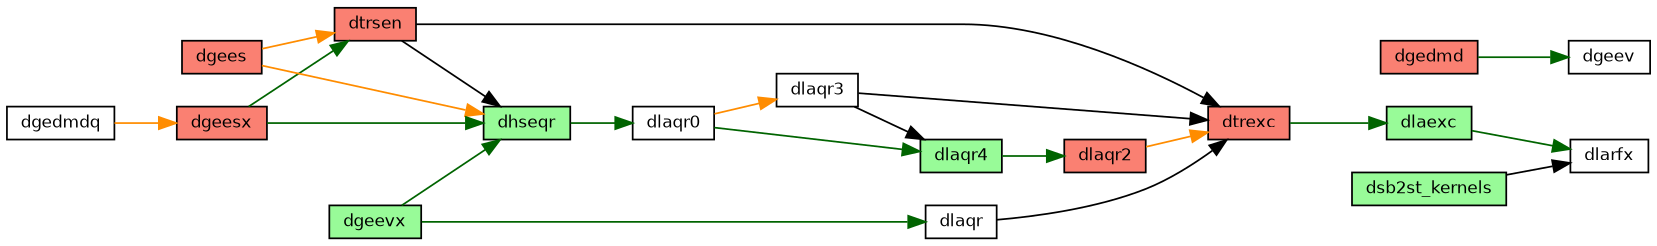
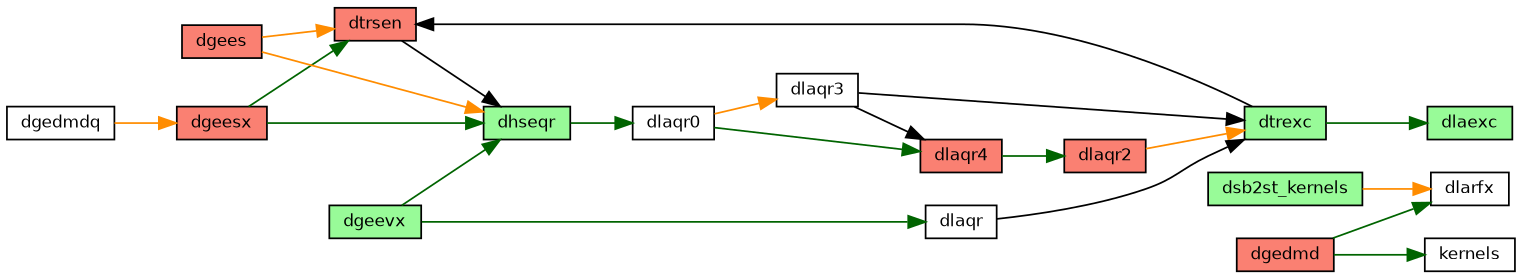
(817, 24) -> (850, 24)
(1609, 57) -> (1470, 255)
(1249, 123) -> (1285, 123)
(1512, 138) -> (1373, 223)
(961, 156) -> (961, 156)
(1530, 171) -> (1388, 189)
